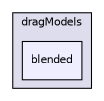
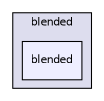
(52, 23) -> (52, 23)
